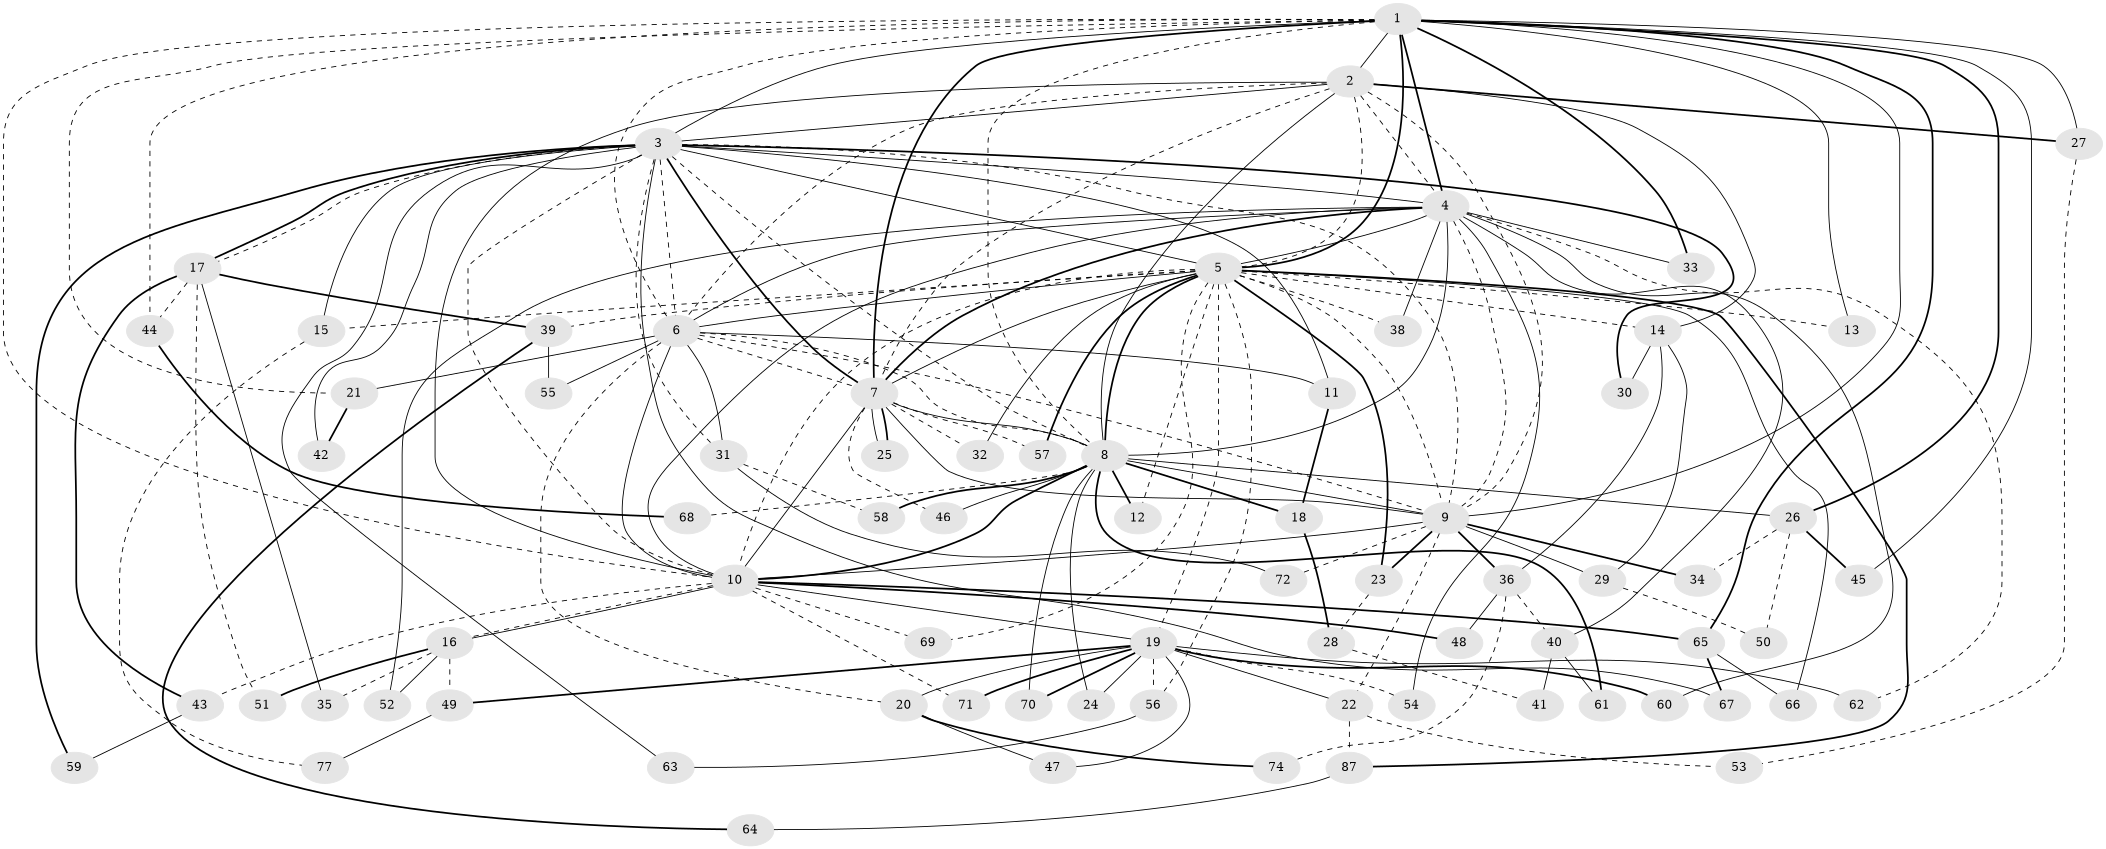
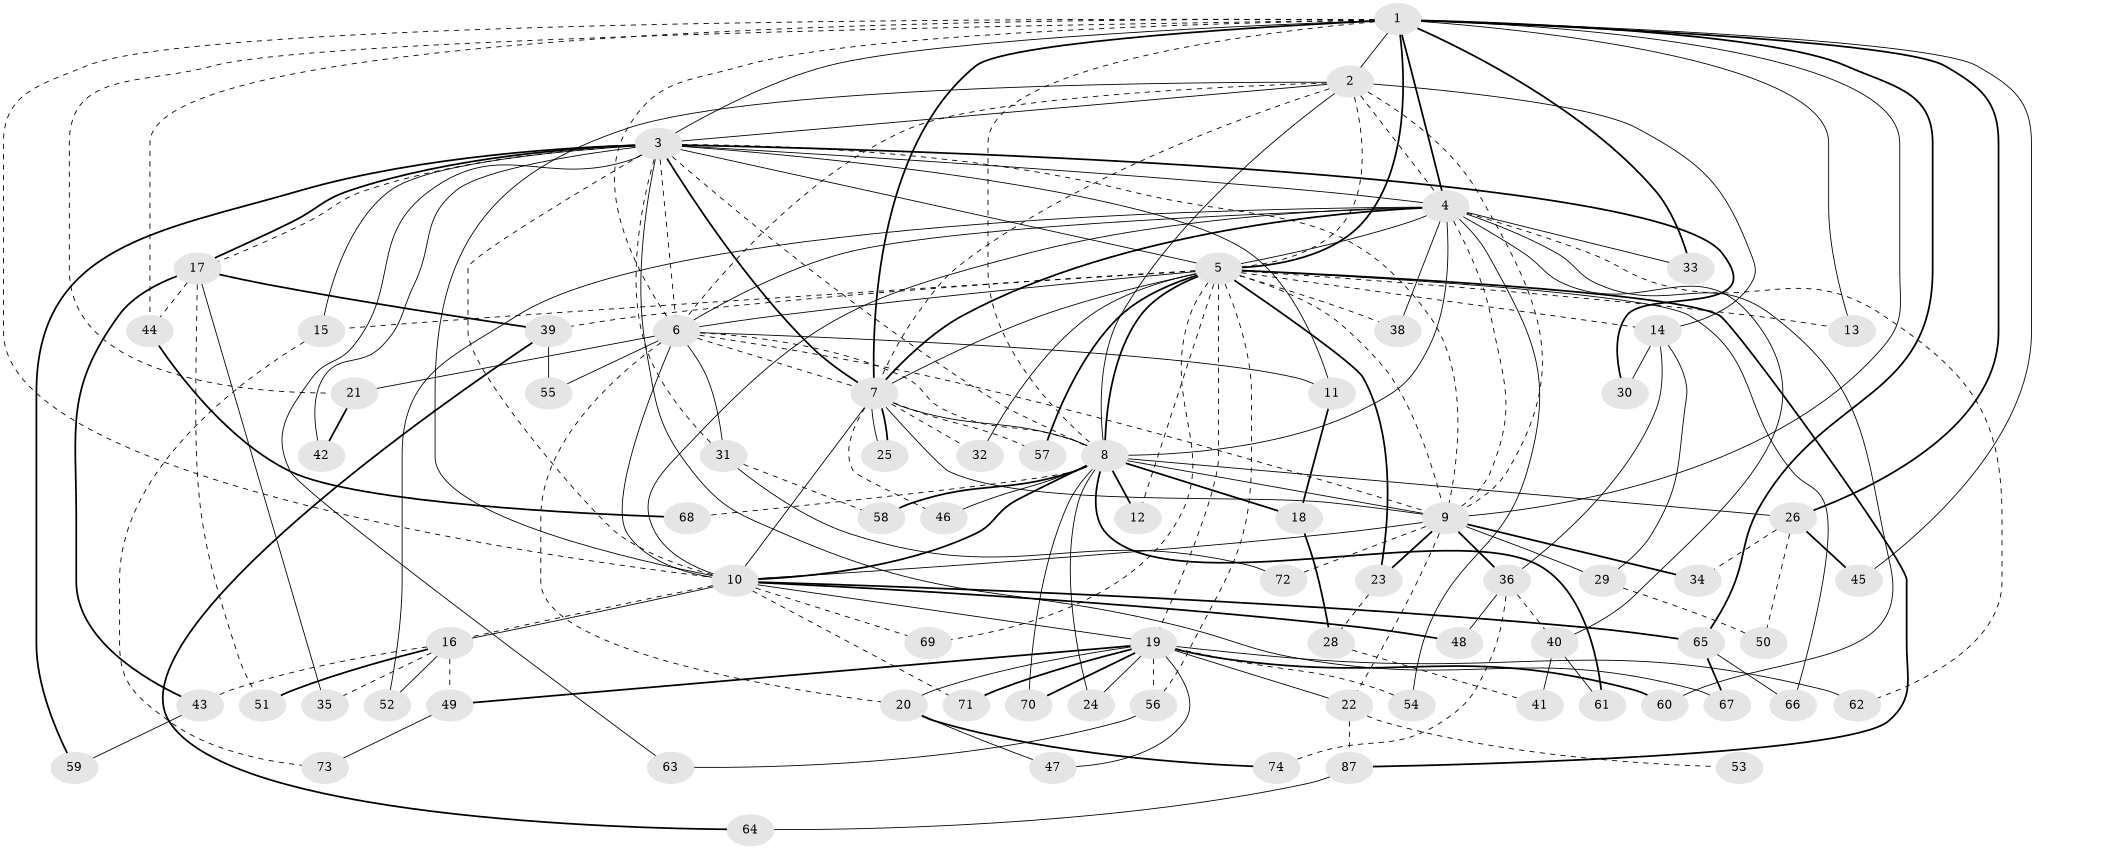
(2079, 144) -> none
(922, 326) -> none
(460, 618) -> (321, 666)
(325, 768) -> (325, 768)
